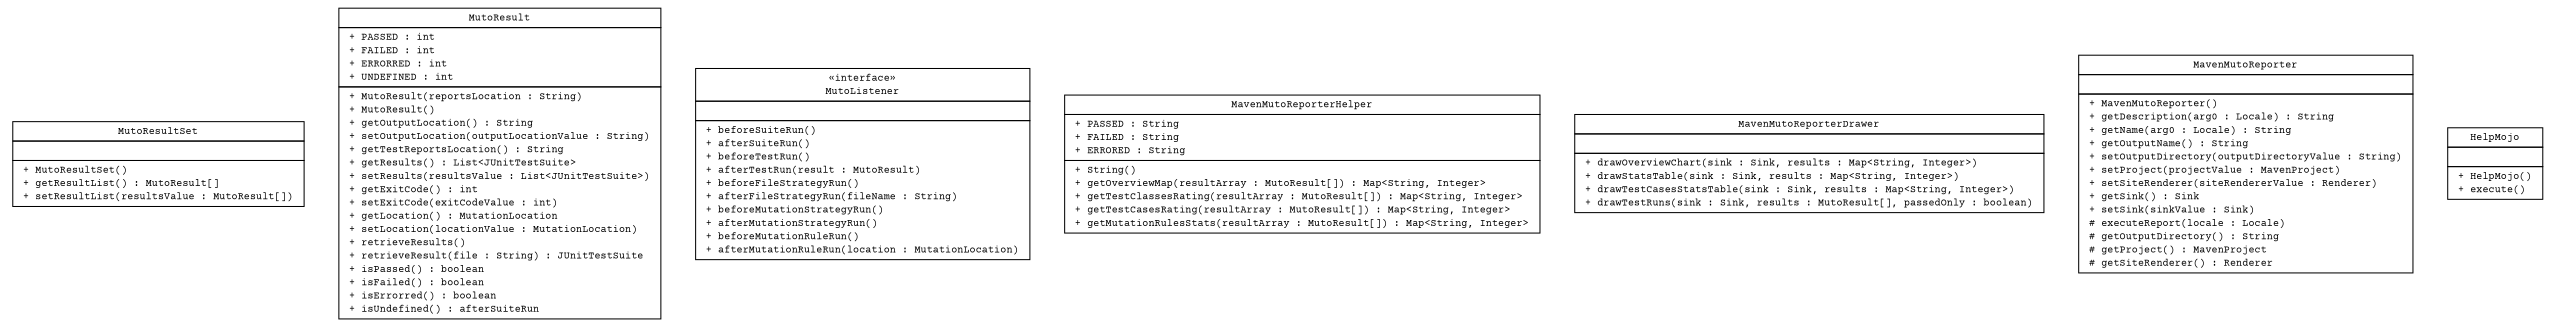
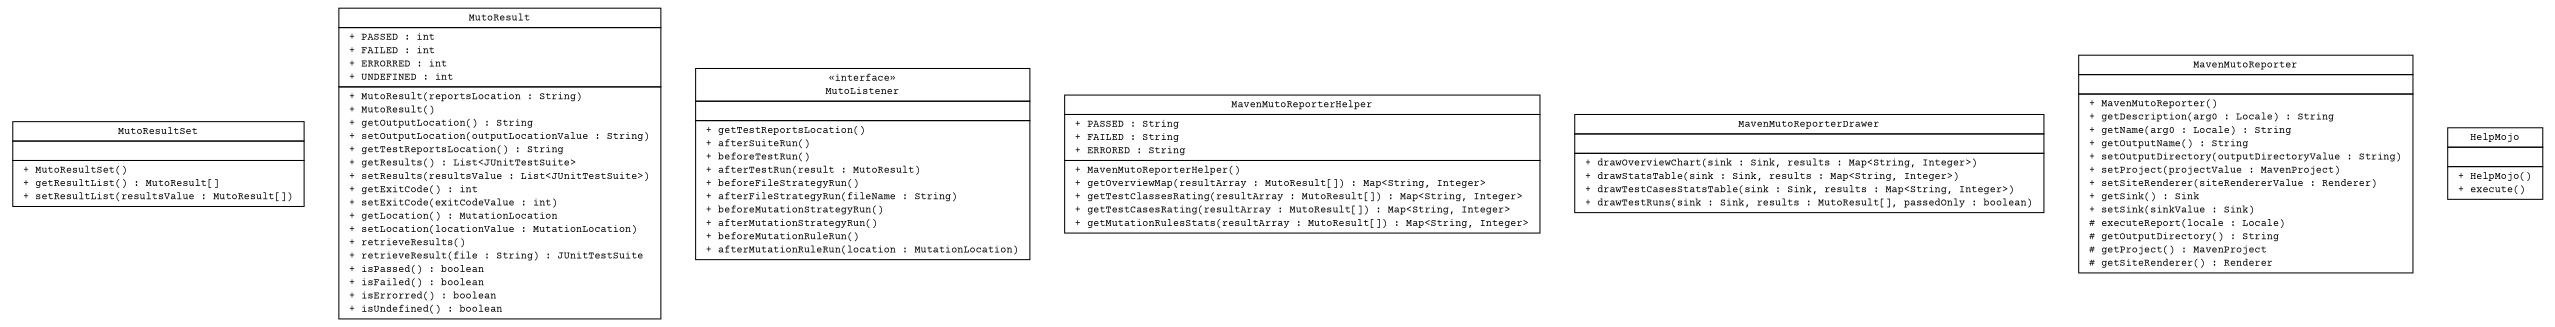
(762, 130) -> (786, 130)
(1106, 170) -> (1158, 170)
(445, 309) -> (426, 309)
